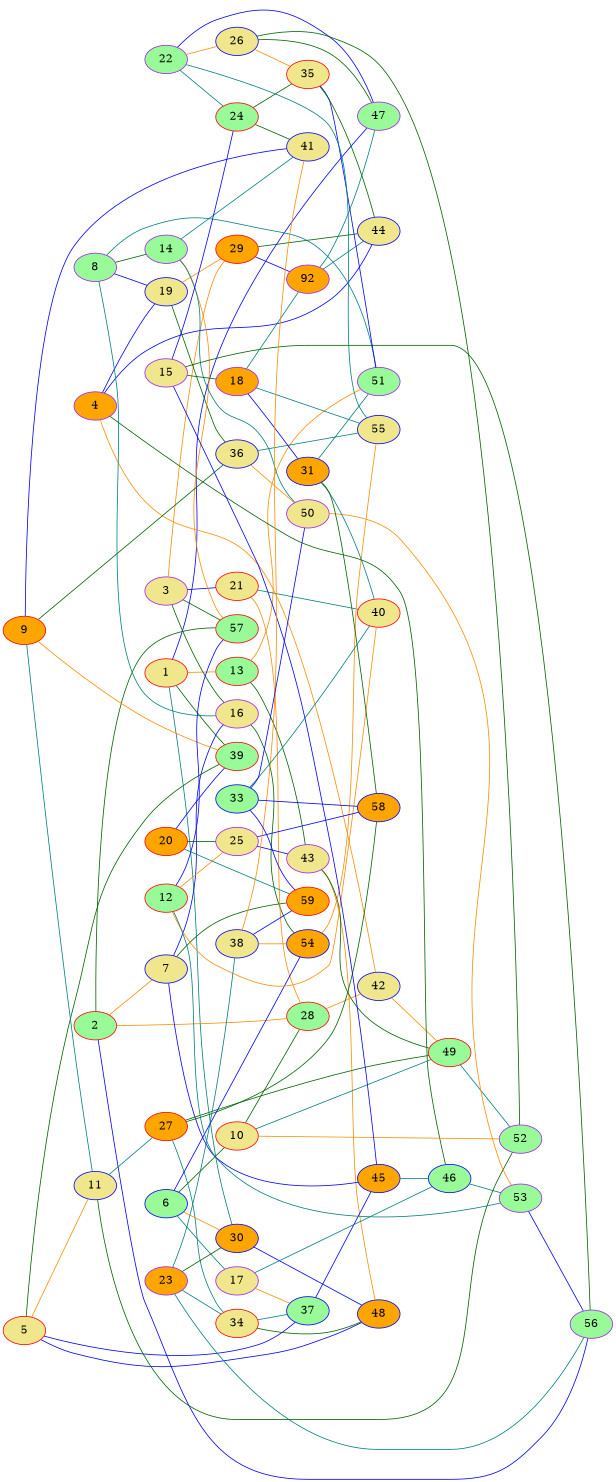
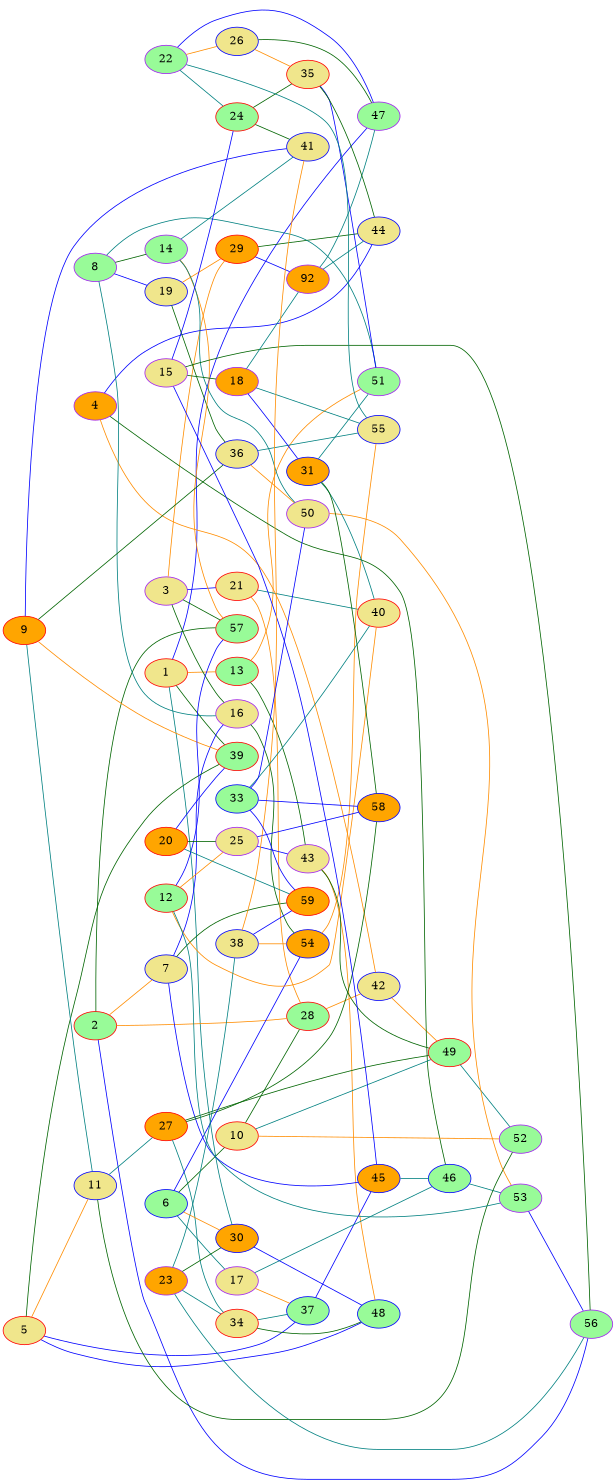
(126, 347) -> none
(488, 521) -> none
(379, 1314) -> (379, 1314)
